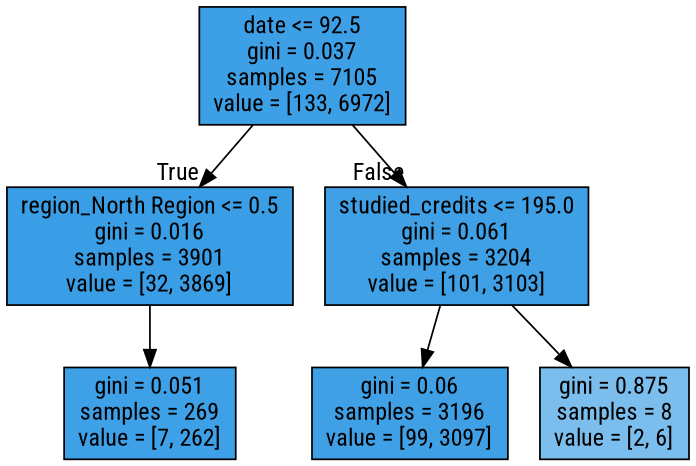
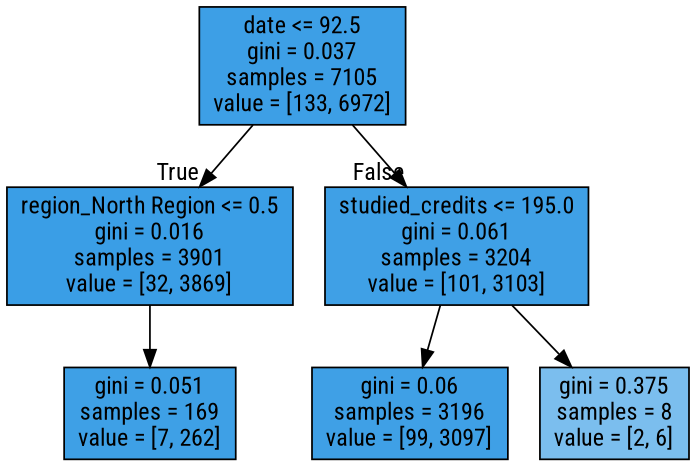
(150, 413) -> (150, 413)
(614, 413) -> (614, 413)
